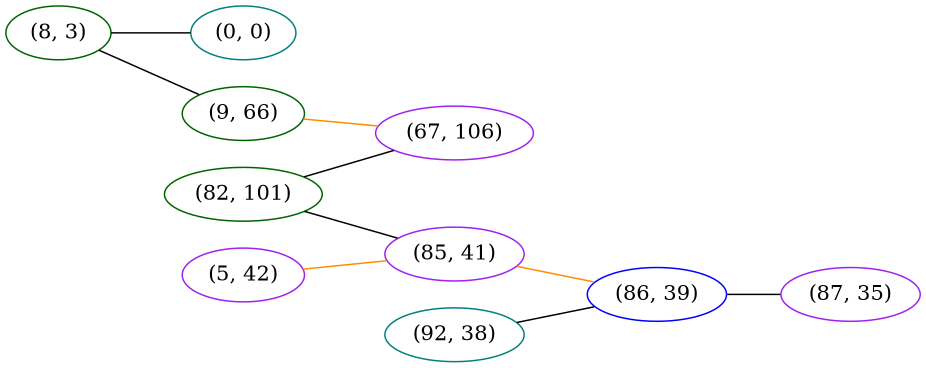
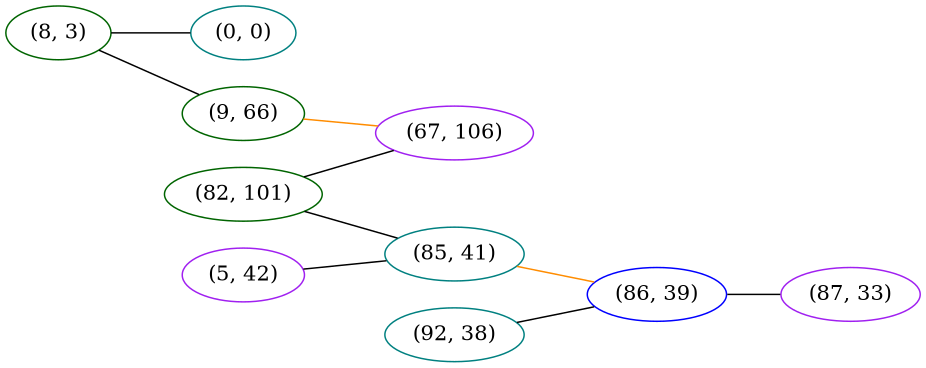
(455, 254) -> (455, 254)
(345, 265) -> (345, 265)
(851, 294) -> (851, 294)
